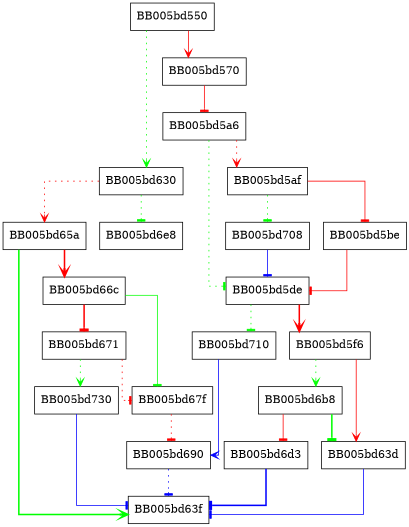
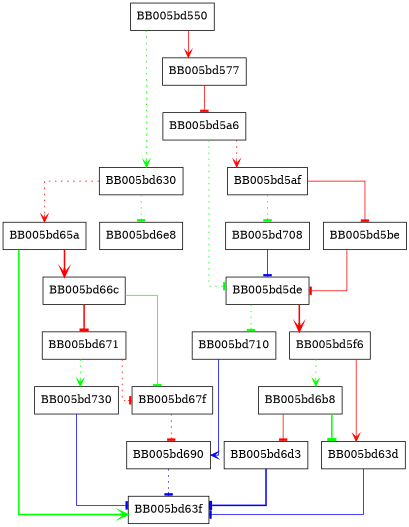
(204, 72) -> (204, 72)
